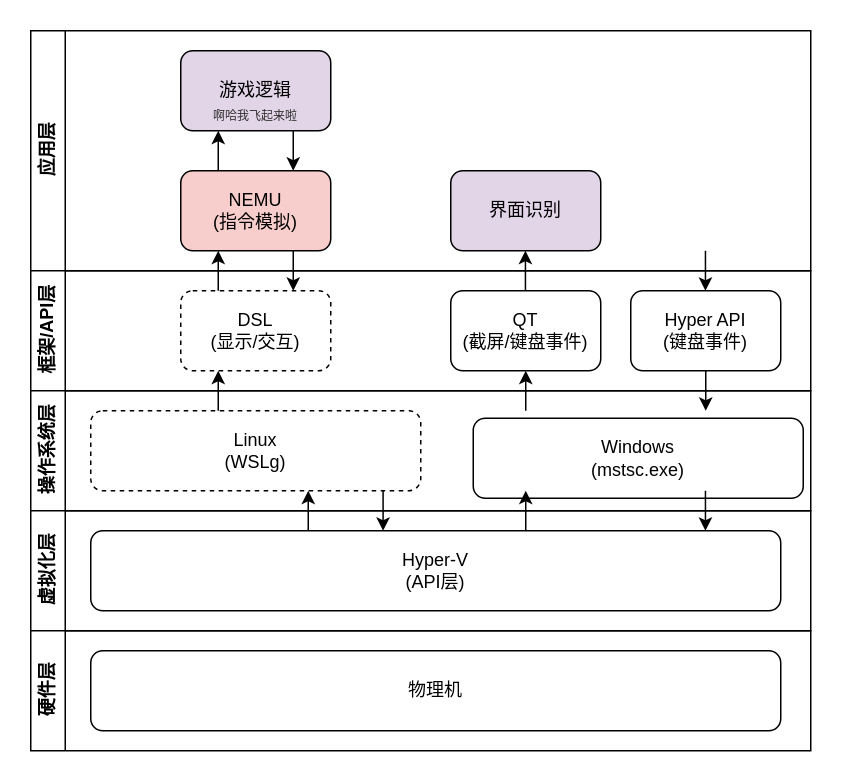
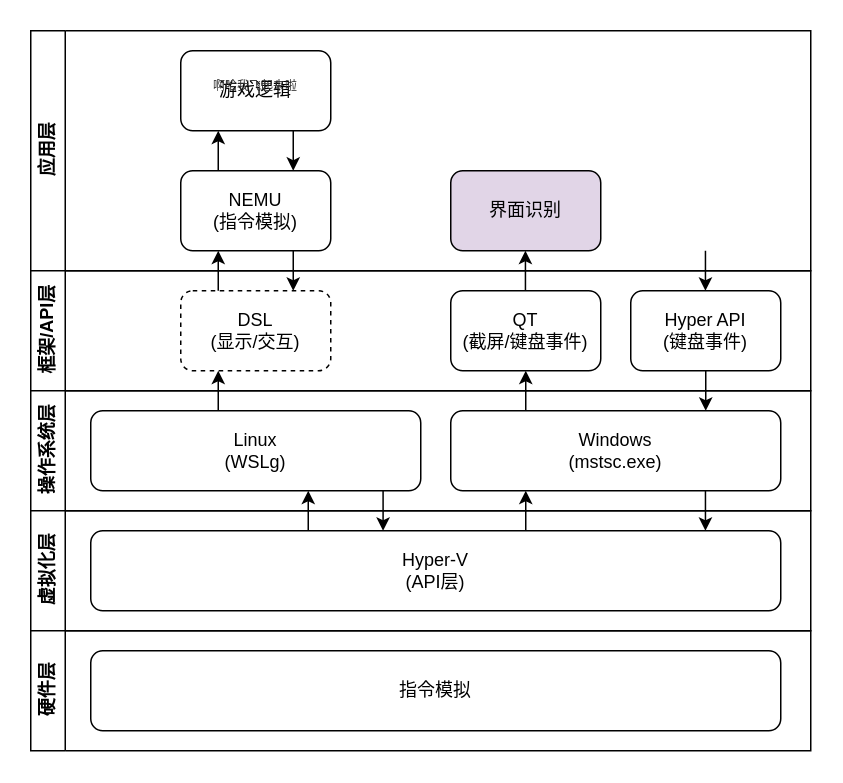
(256, 91) -> (256, 91)
(256, 116) -> (256, 86)
(256, 211) -> (256, 211)
(256, 451) -> (256, 451)
(638, 458) -> (616, 451)
(436, 691) -> (436, 691)
